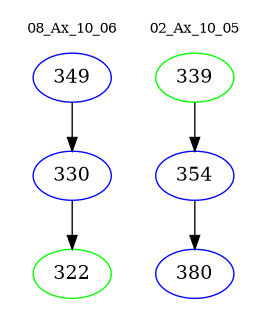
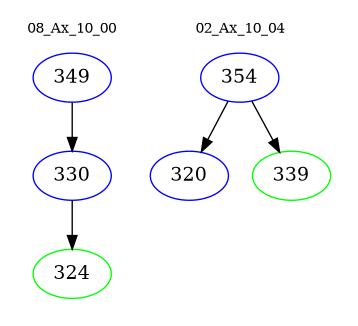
(72, 29) -> (72, 29)
(195, 29) -> (240, 29)
(195, 120) -> (262, 121)
(72, 274) -> (72, 274)
(195, 274) -> (189, 176)
